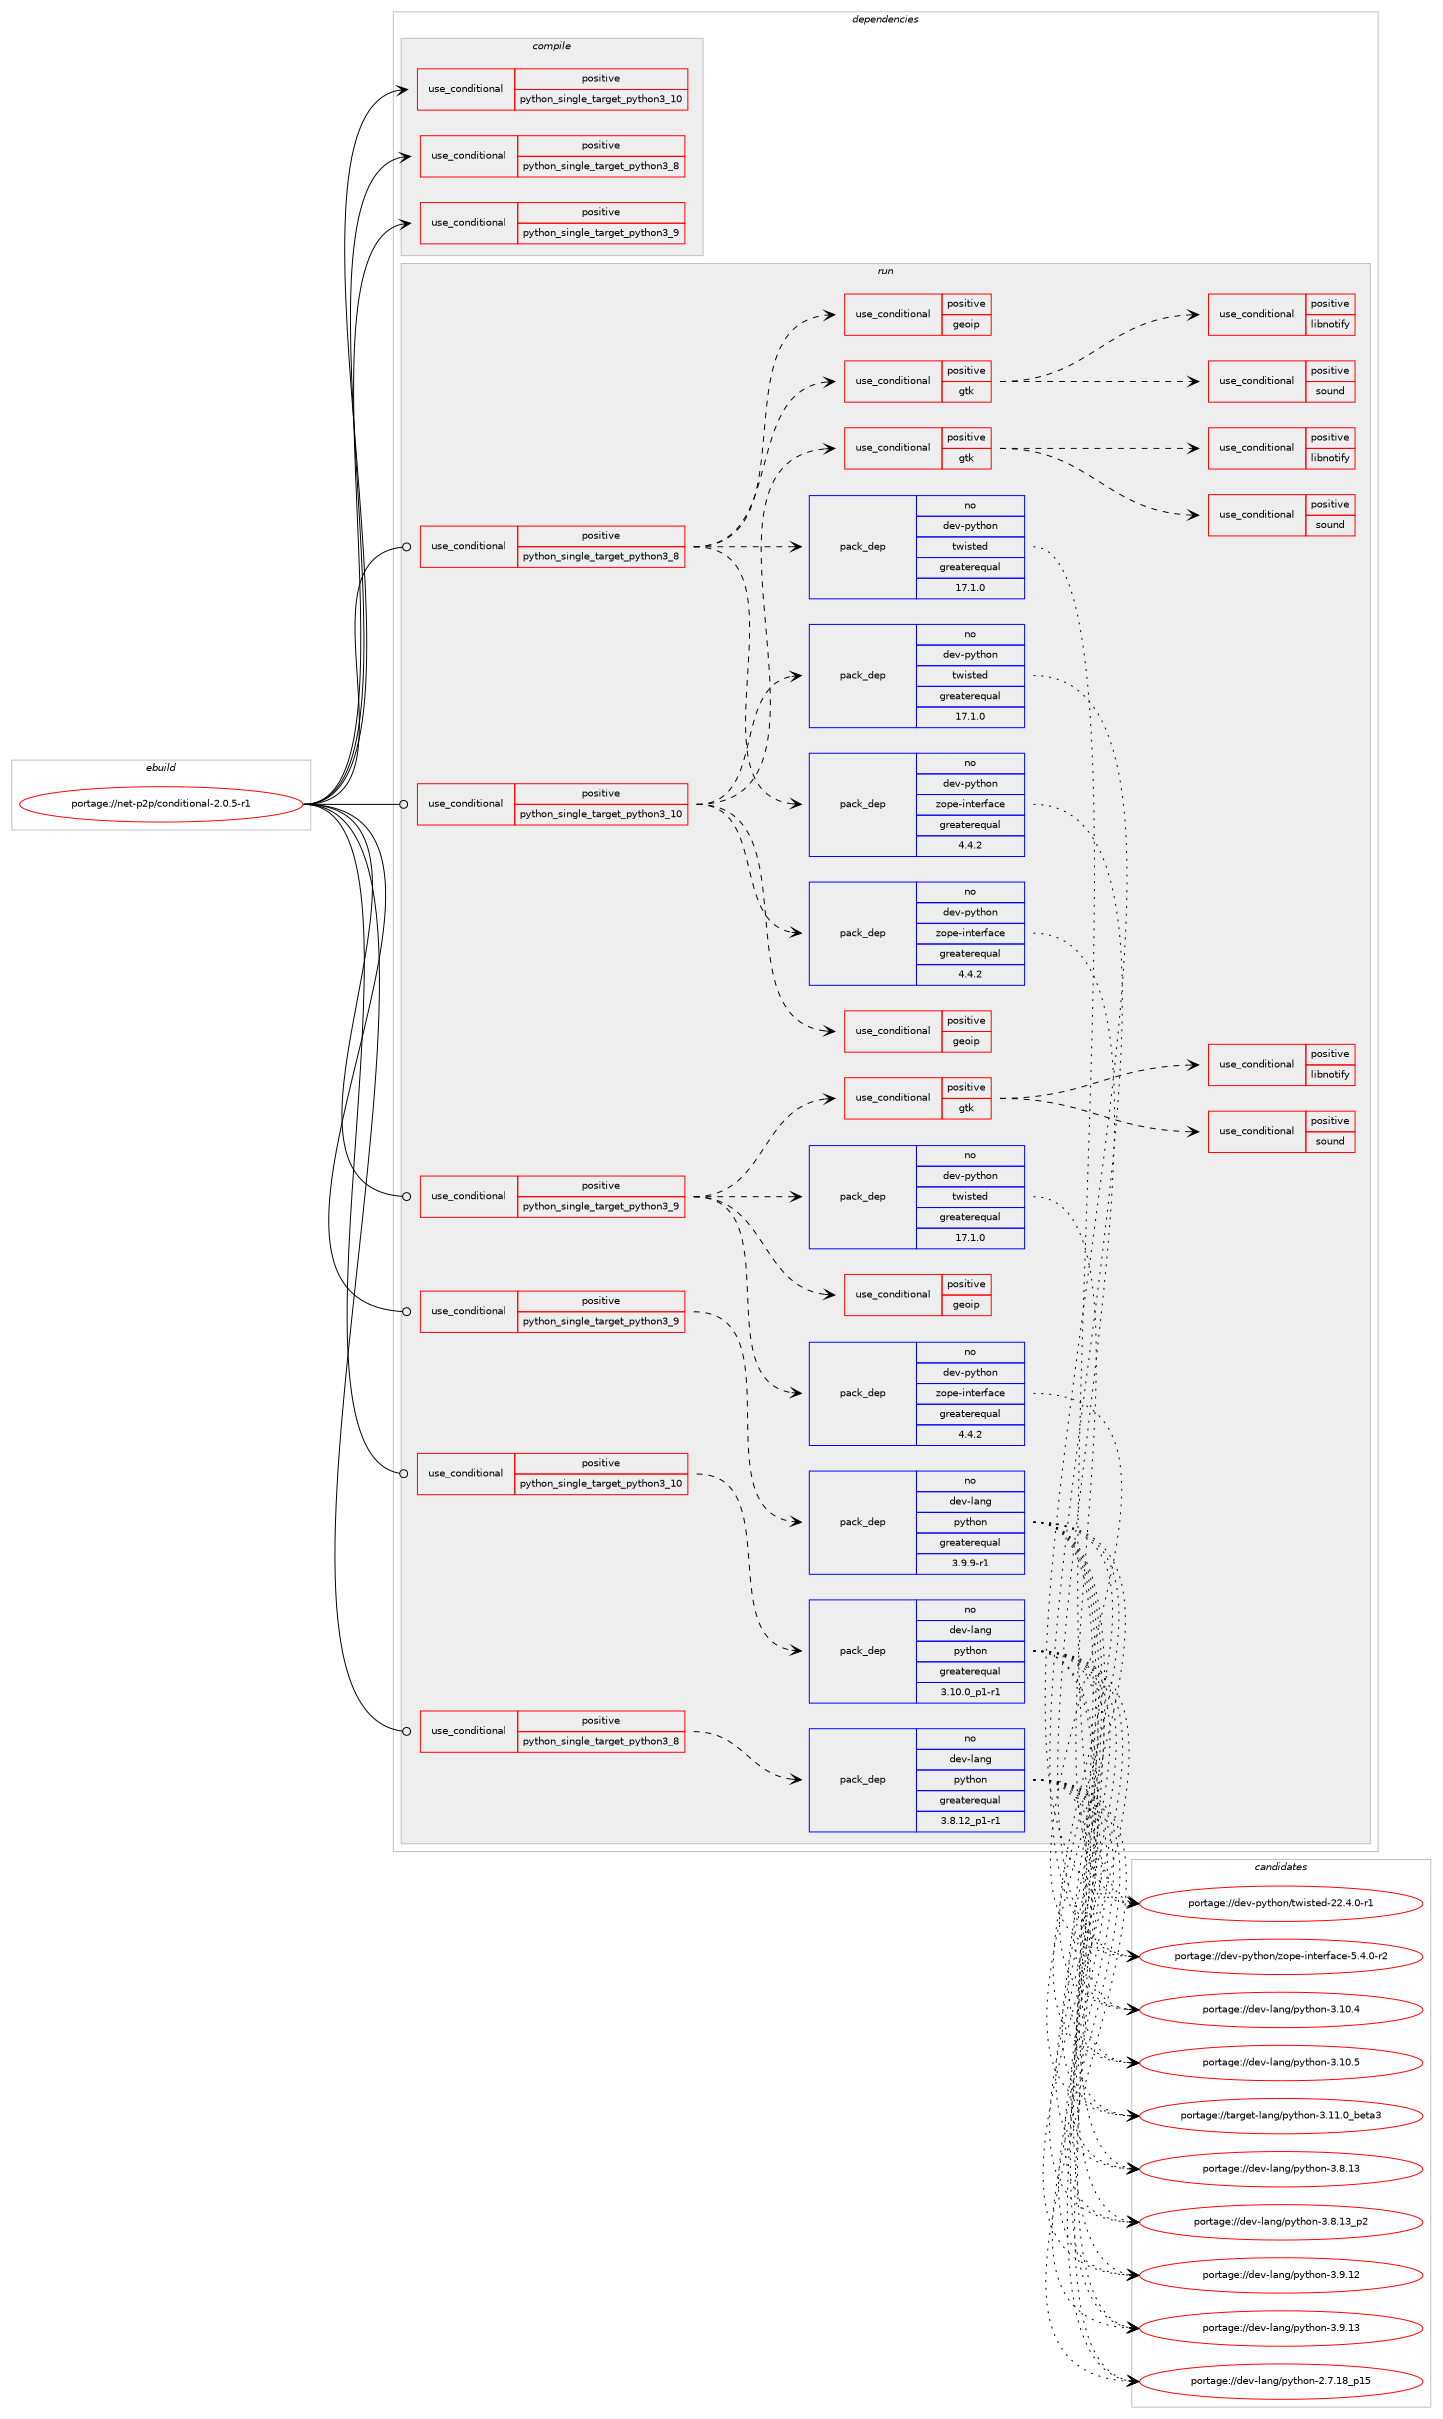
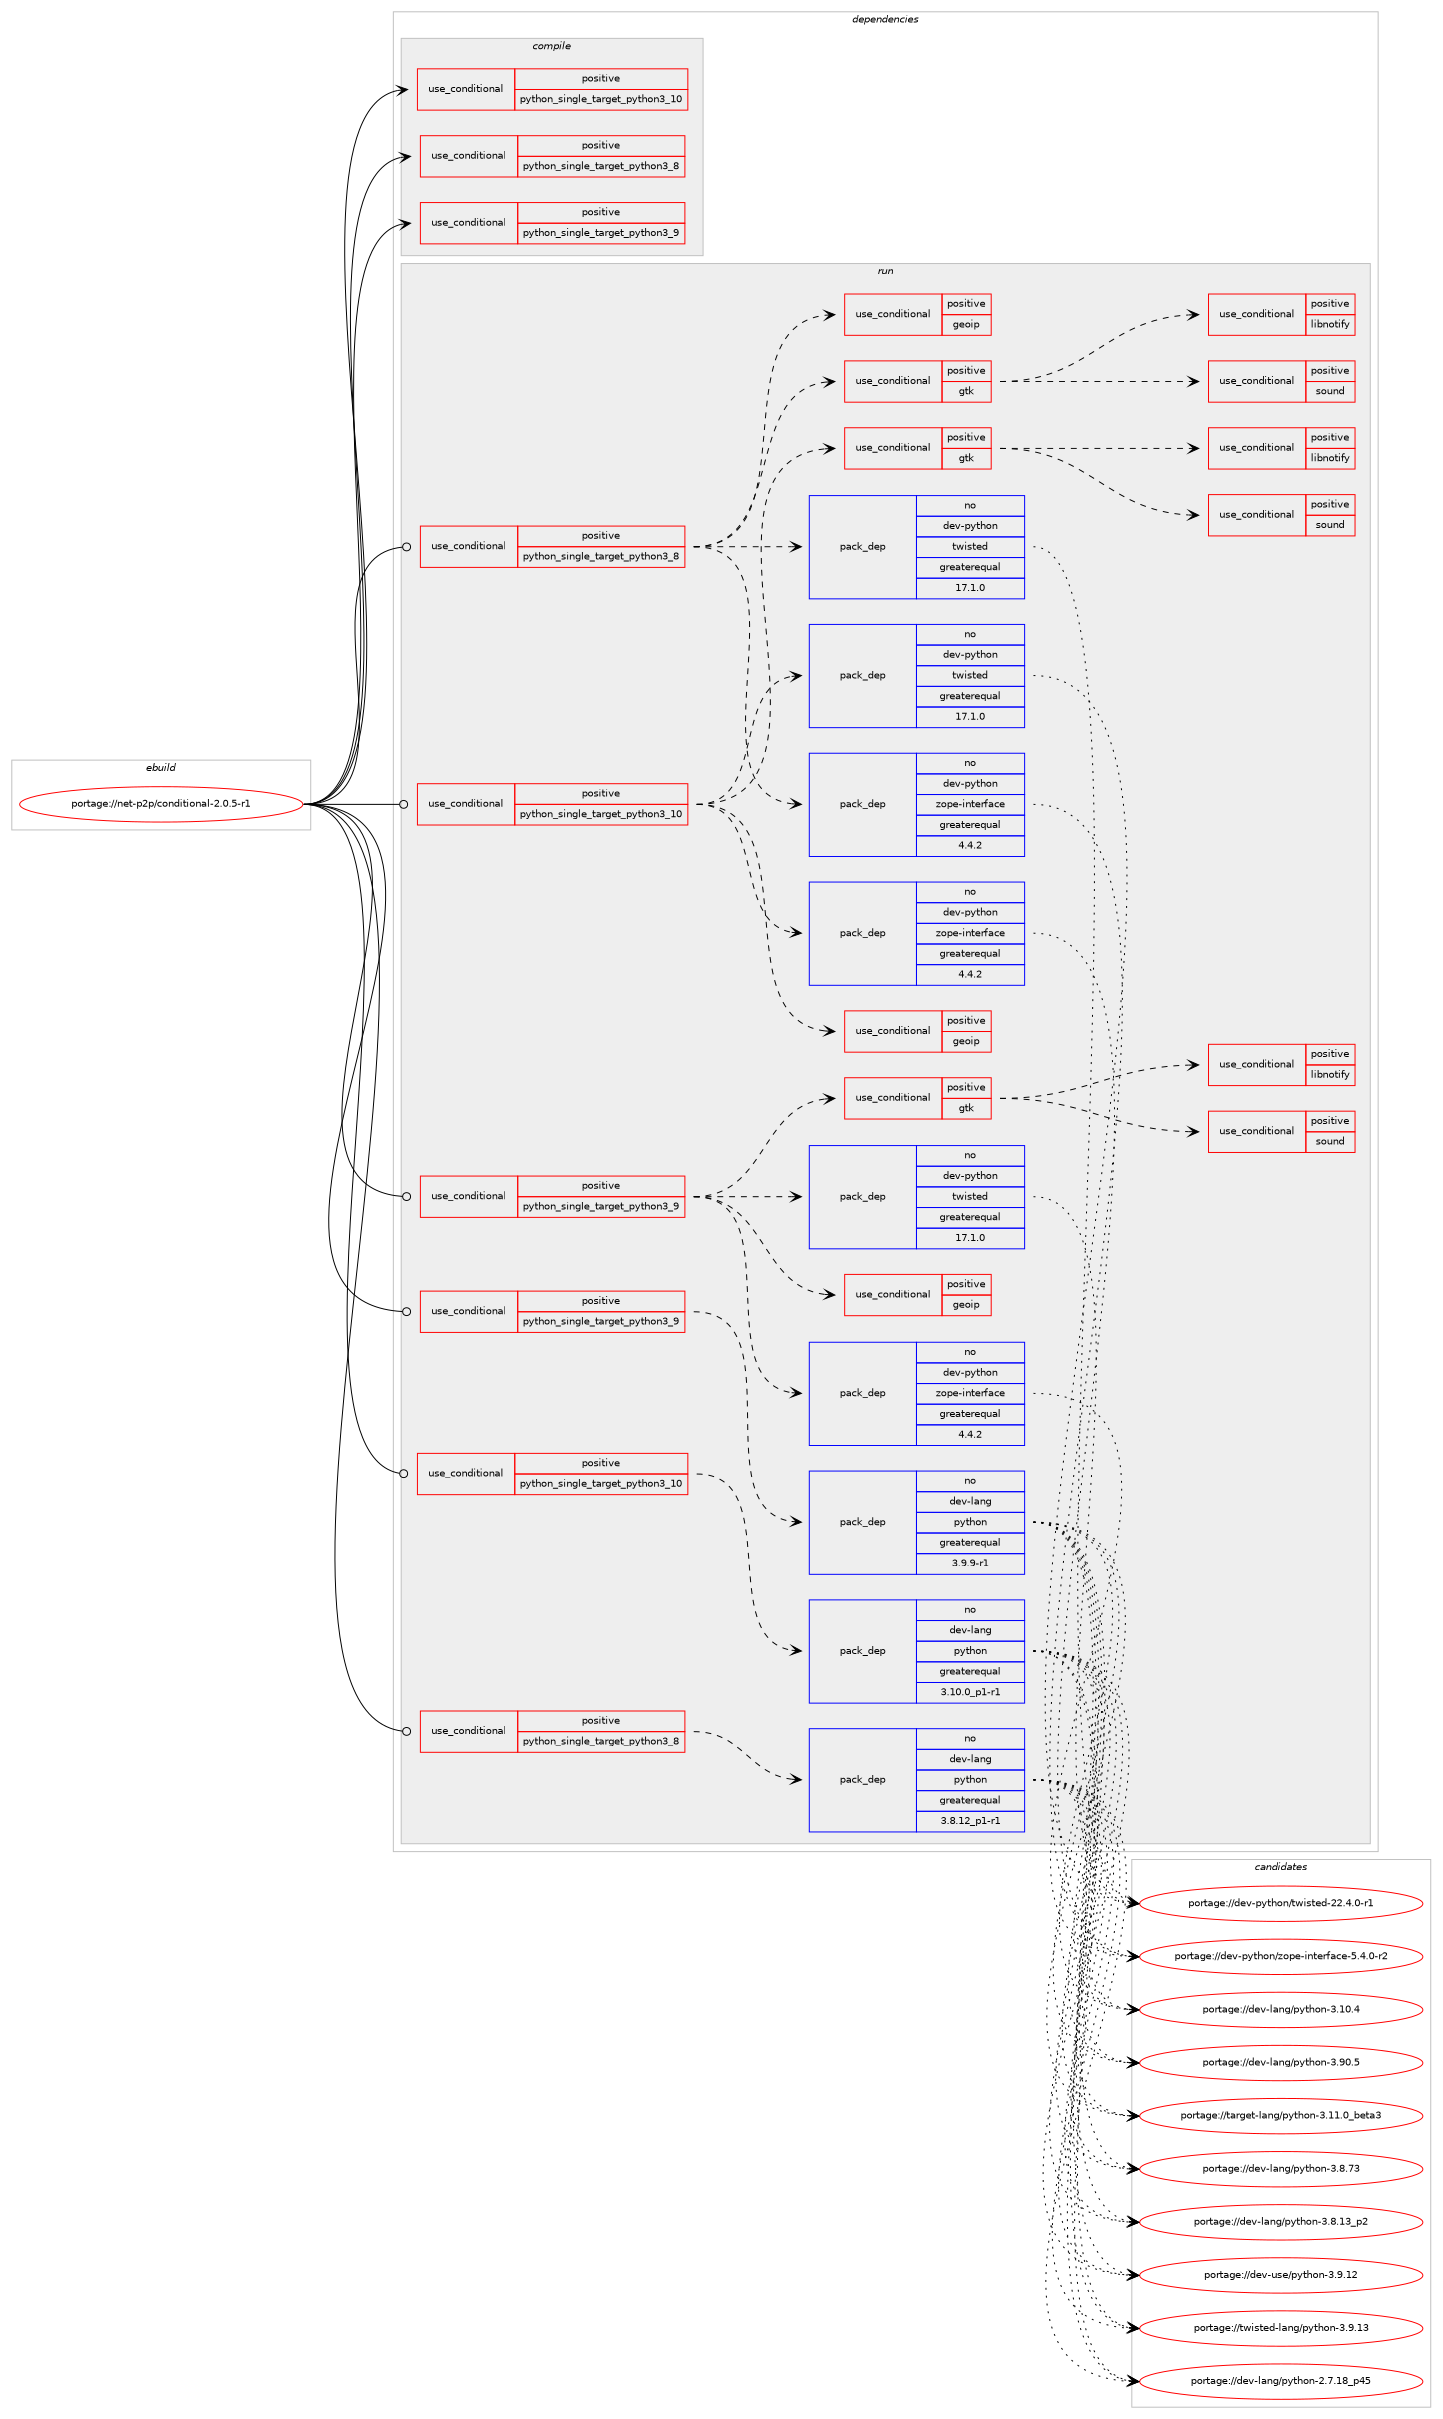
(1281, 2063) -> (1281, 2063)
(1281, 2169) -> (1281, 2169)
(1281, 2275) -> (1281, 2275)
(1281, 2329) -> (1281, 2329)
(1281, 2382) -> (1281, 2382)
